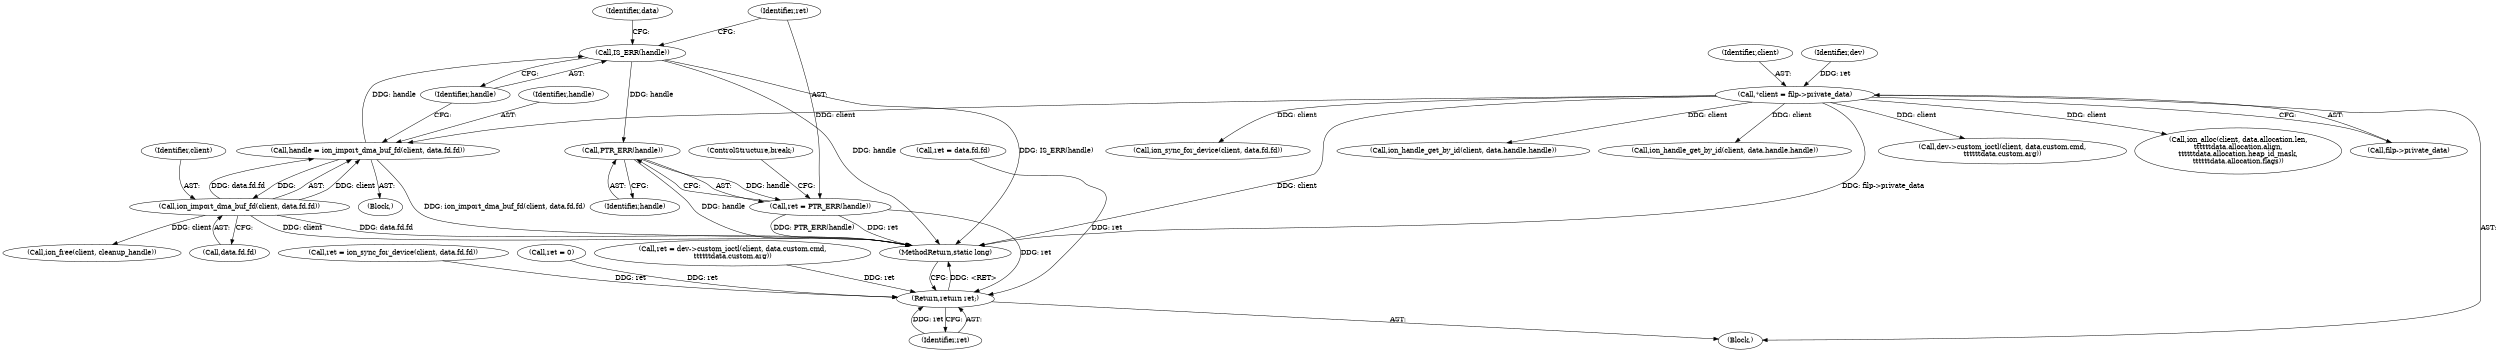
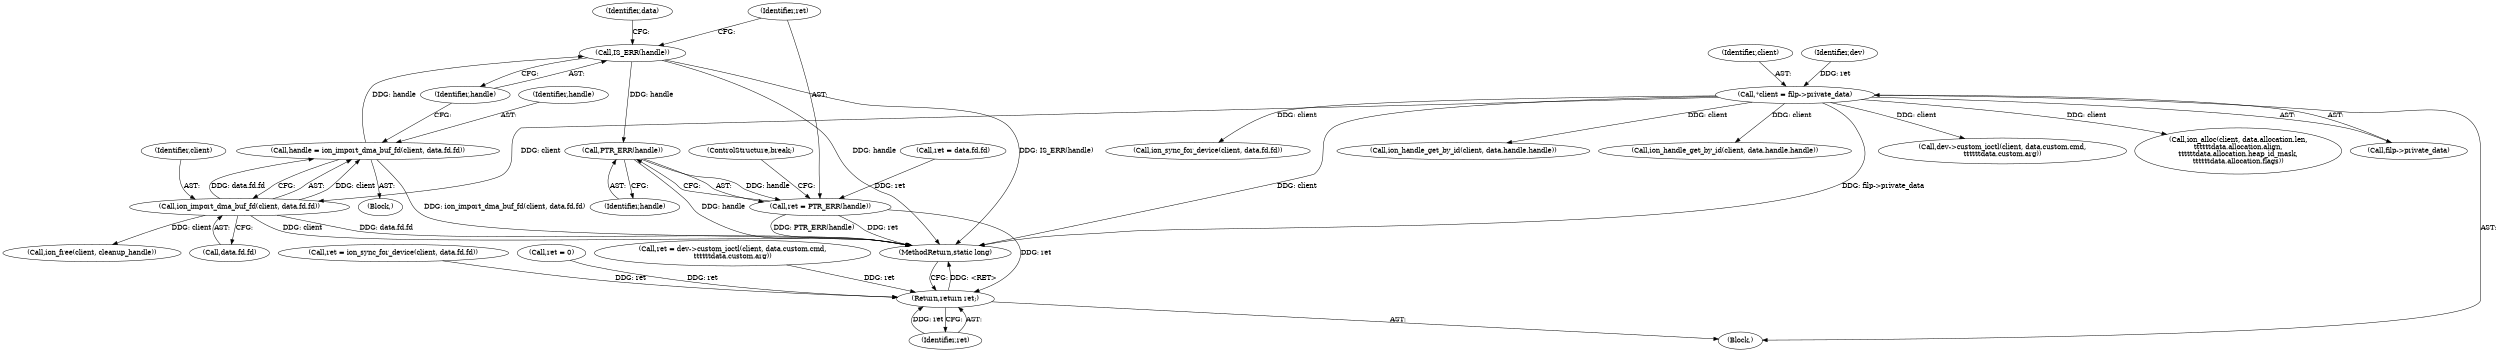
(1064, 105) -> (1003, 116)
(2289, 116) -> (2289, 116)
(288, 186) -> (288, 186)
(1105, 202) -> (889, 178)
